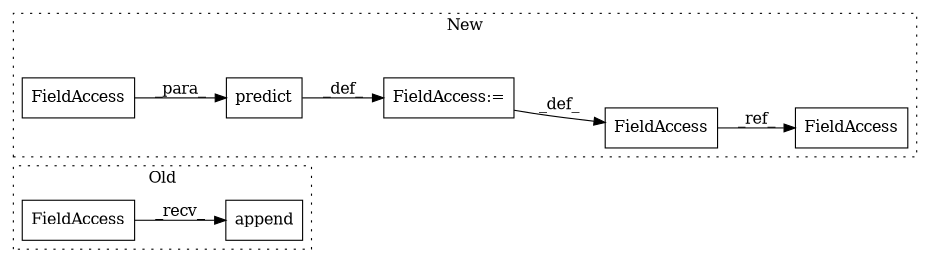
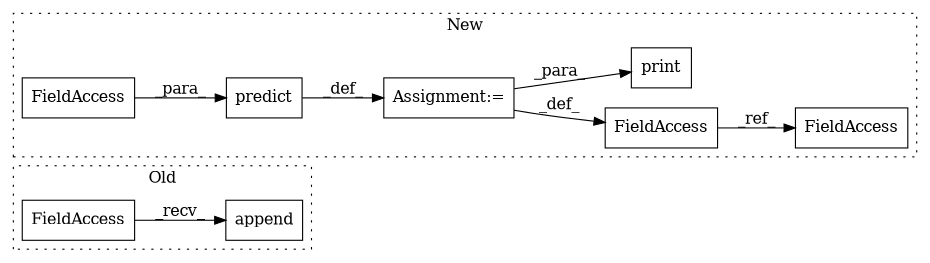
none -> (661, 68)
(449, 98) -> (449, 98)
